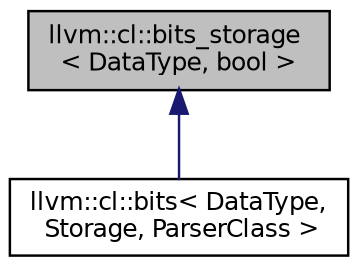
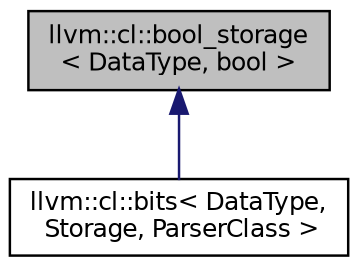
(179, 51) -> (179, 51)
